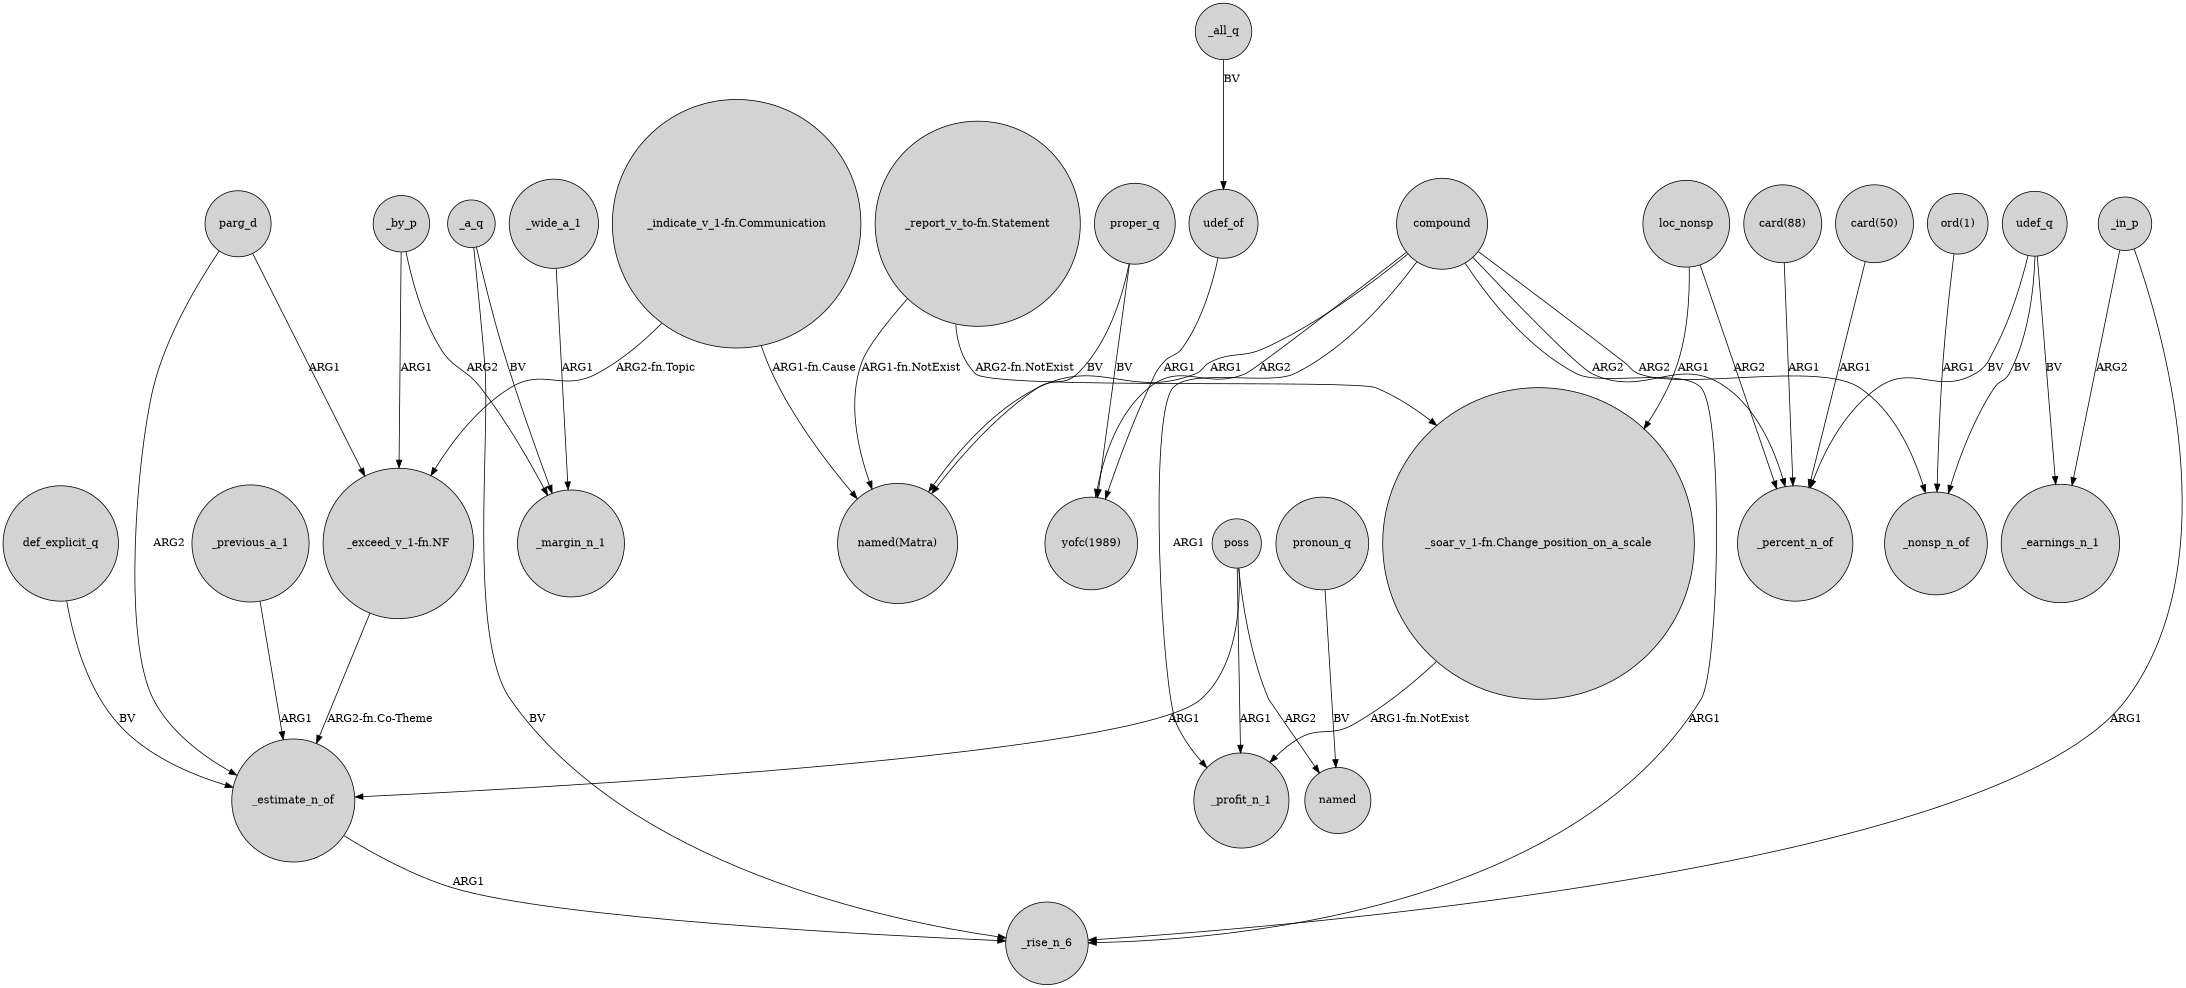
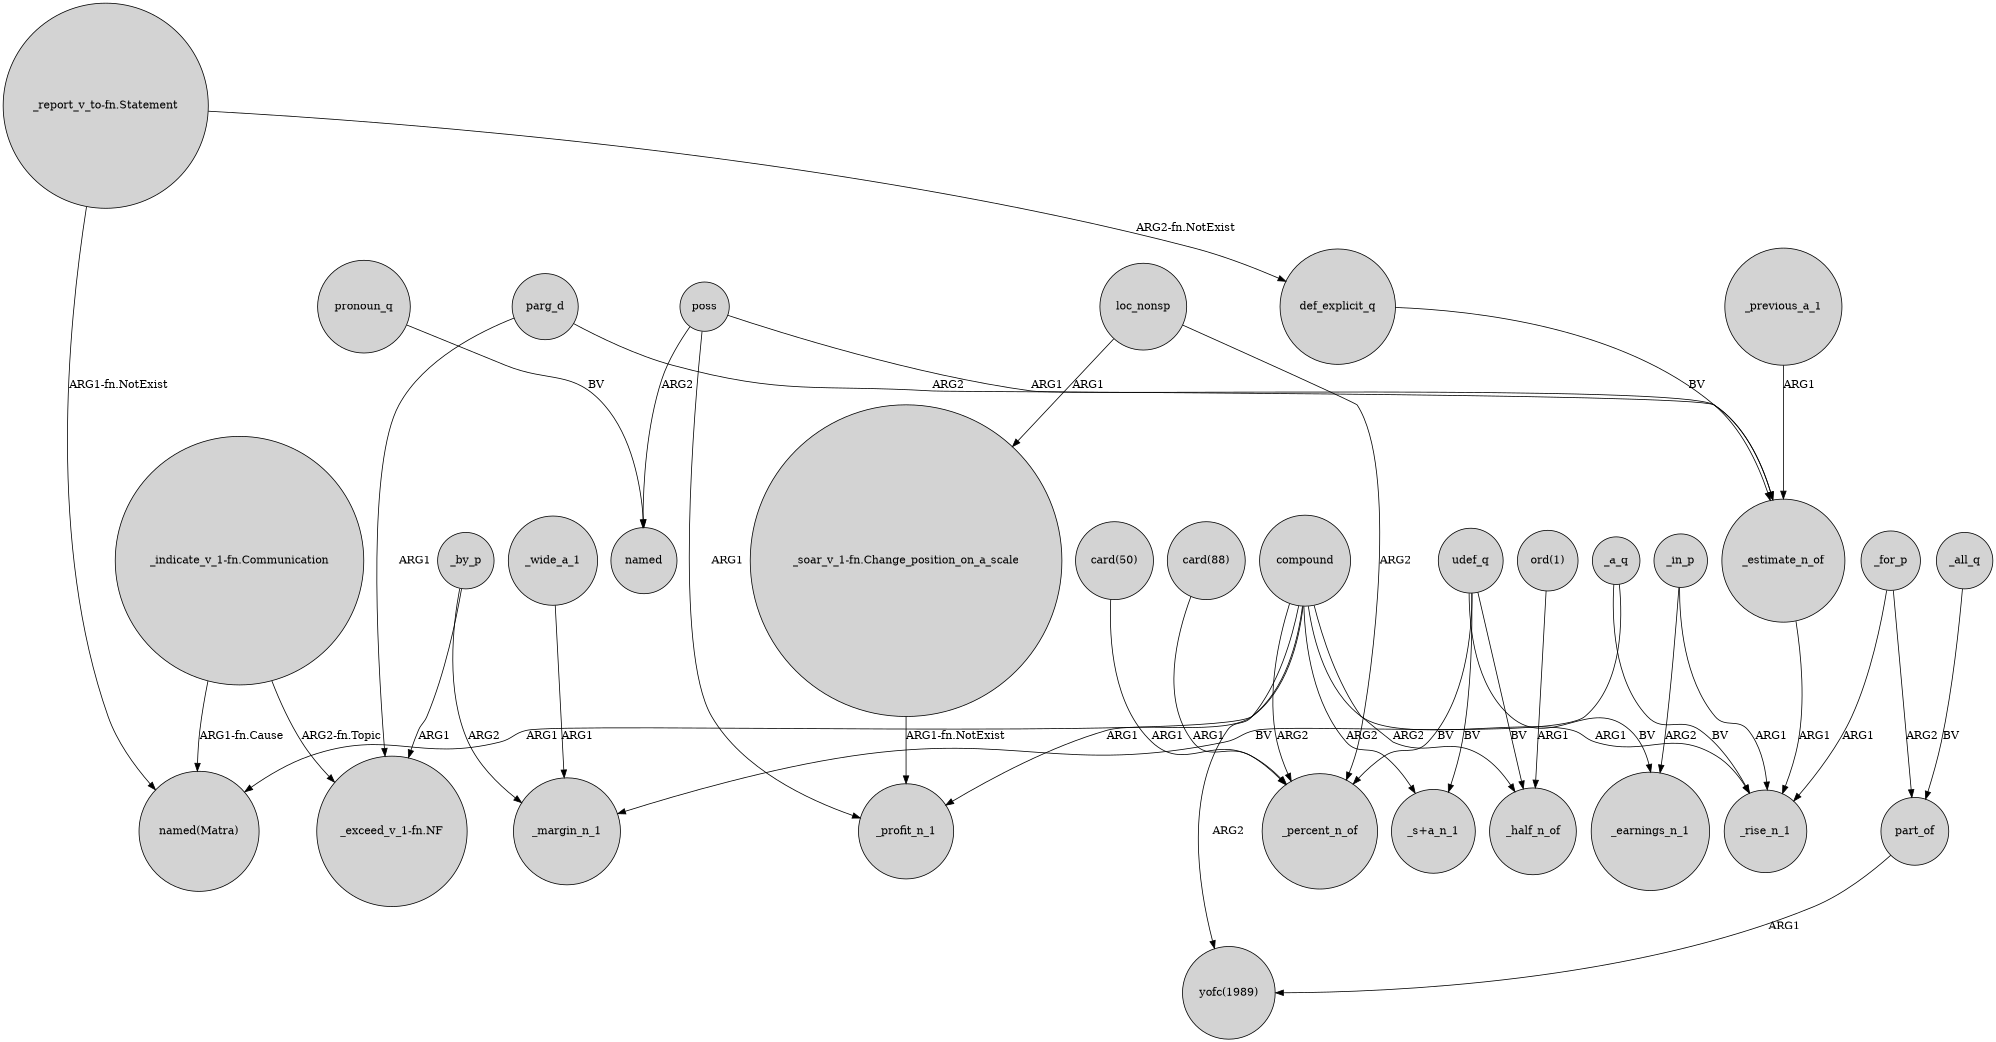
(1135, 224) -> none
(1224, 224) -> (1915, 831)
(1206, 384) -> (749, 163)
(1936, 543) -> (1533, 831)
none -> (1891, 561)
(345, 675) -> none
none -> (1433, 831)
(1047, 943) -> (1765, 831)
